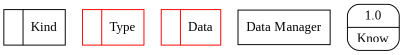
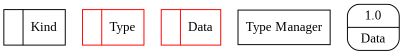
(284, 27) -> (284, 27)
(373, 38) -> (373, 38)
